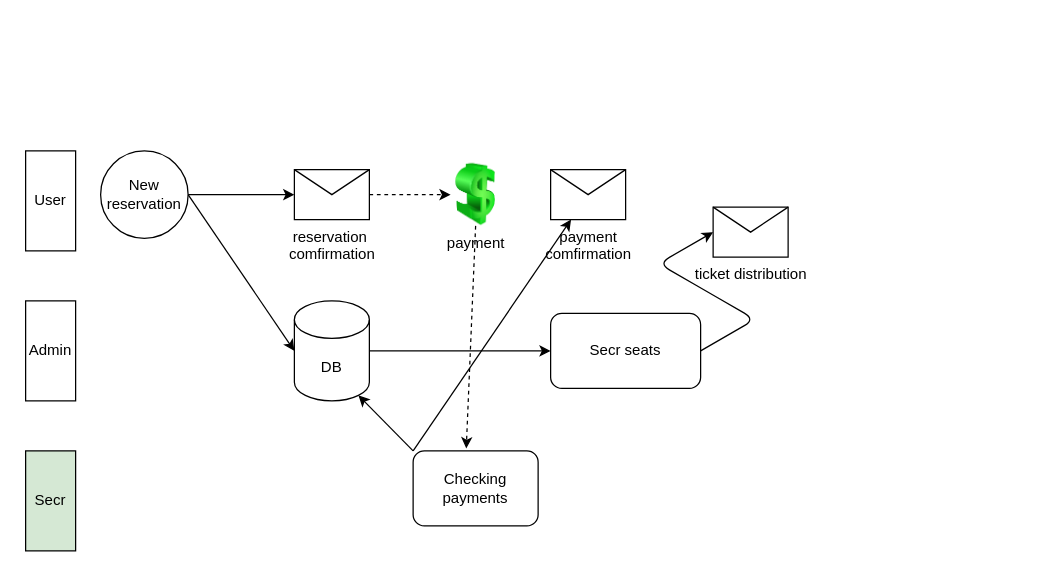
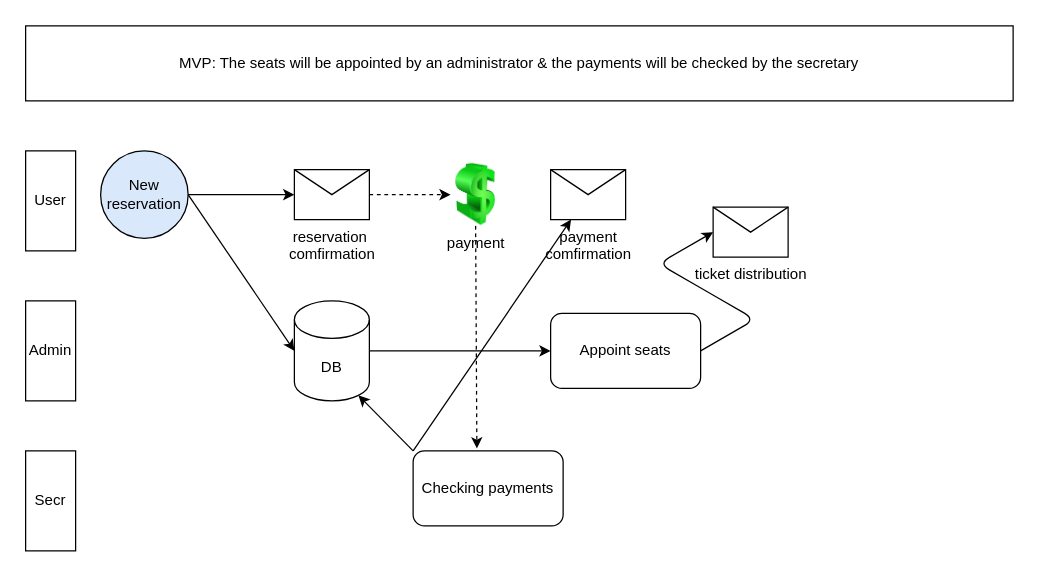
none -> (519, 63)
(144, 194) -> (144, 194)
(626, 351) -> (626, 351)
(476, 488) -> (488, 488)
(51, 501) -> (51, 501)
